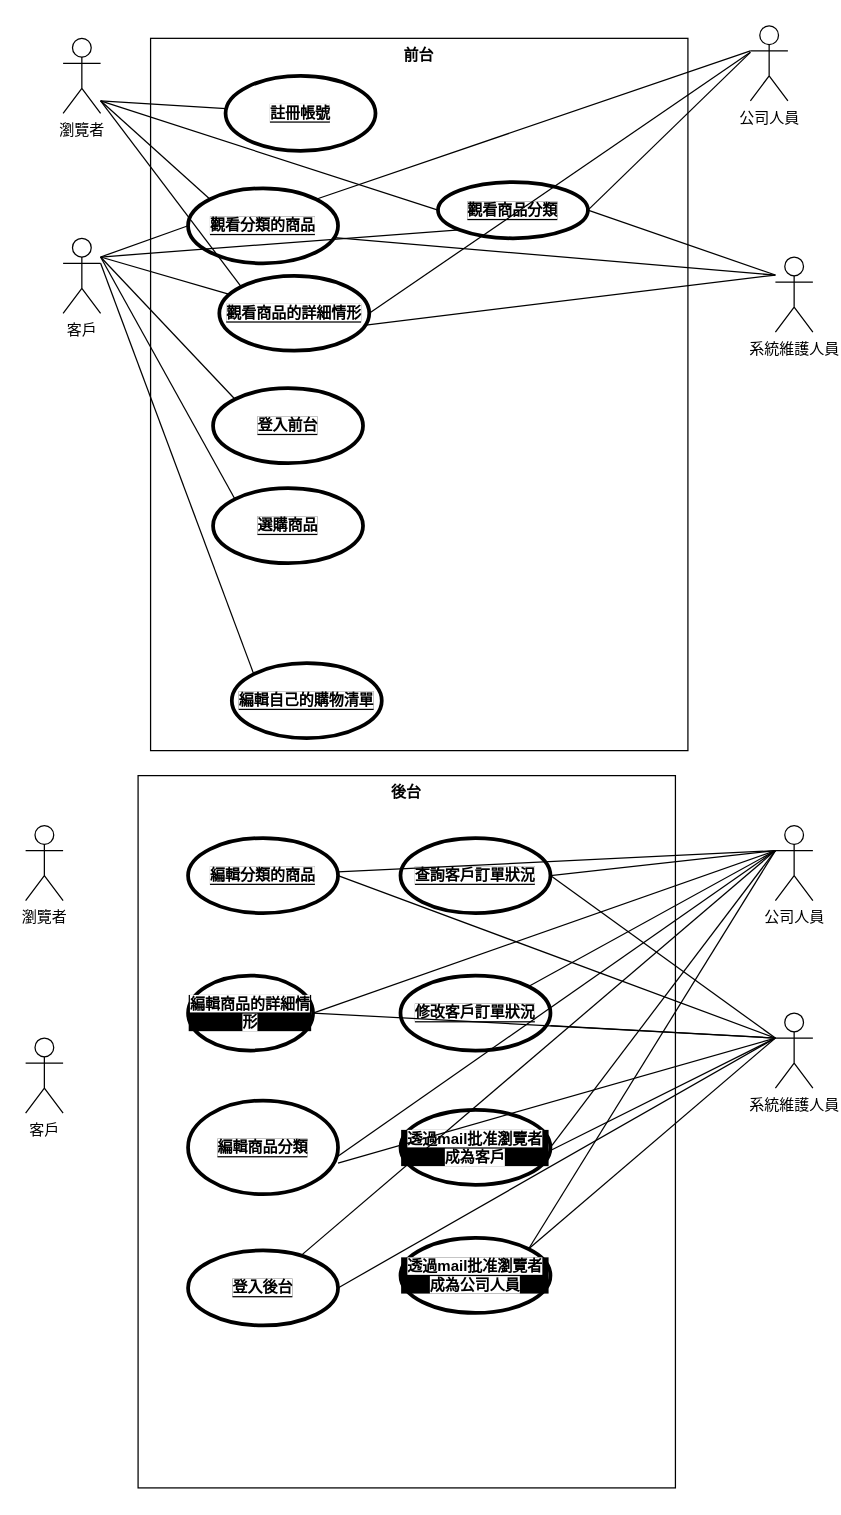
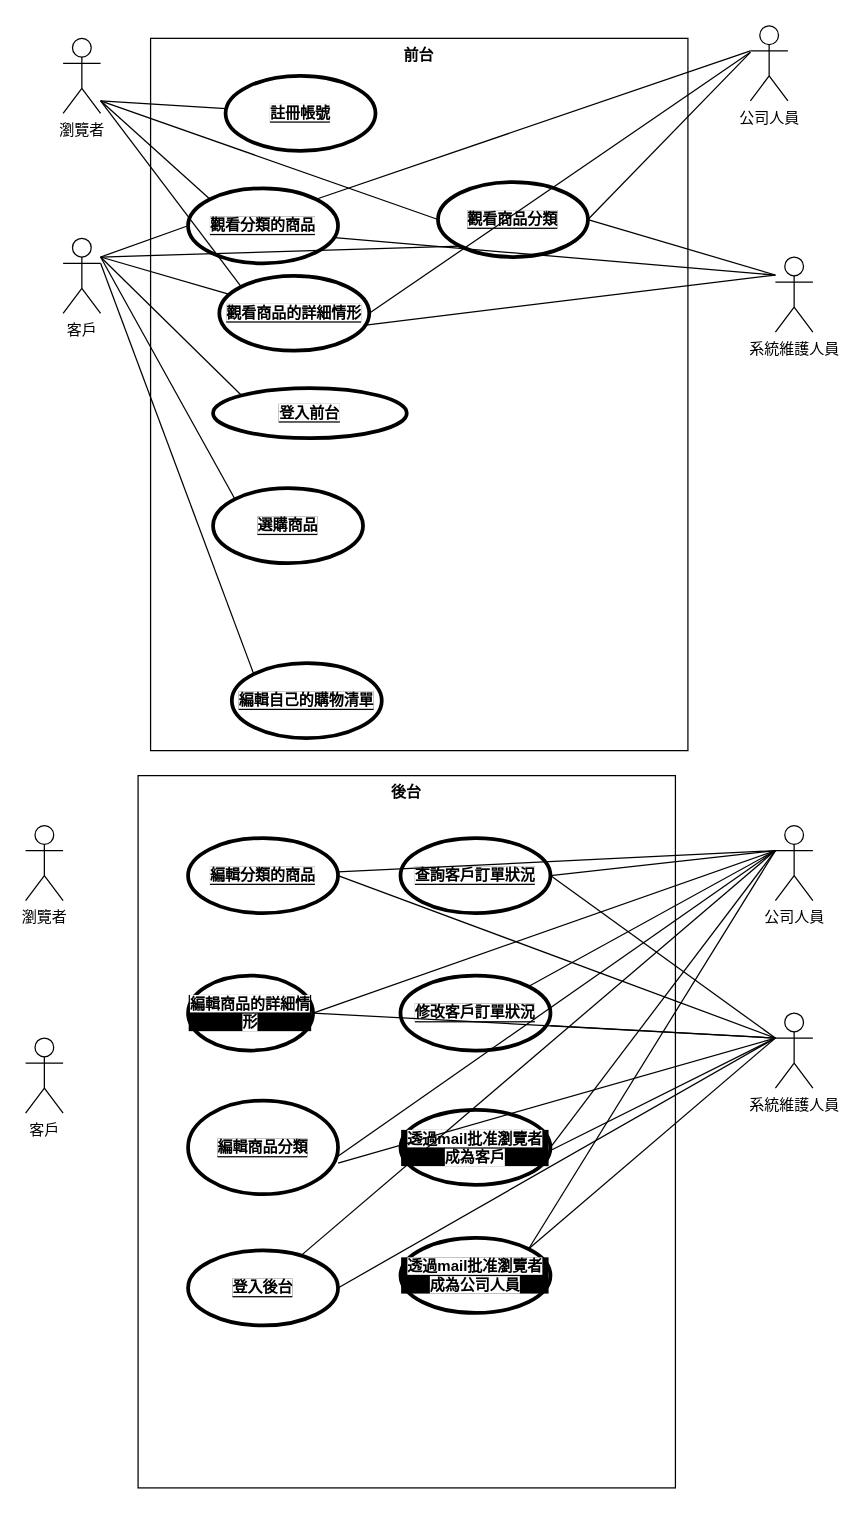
(513, 210) -> (513, 219)
(288, 426) -> (310, 413)
